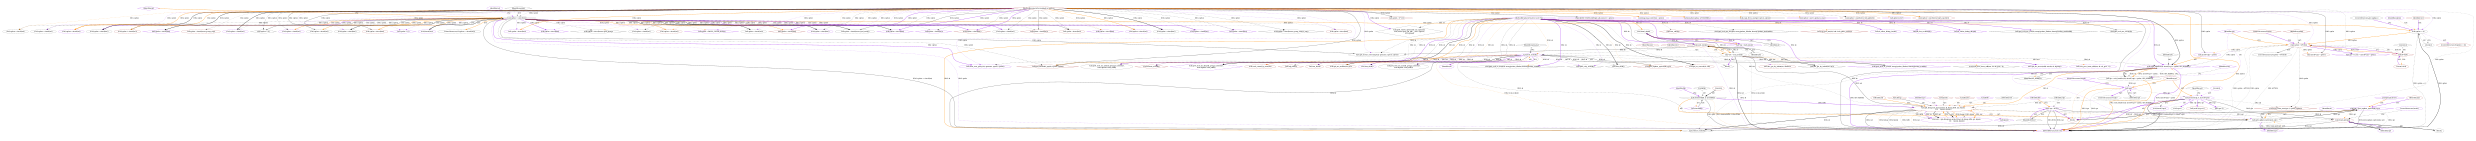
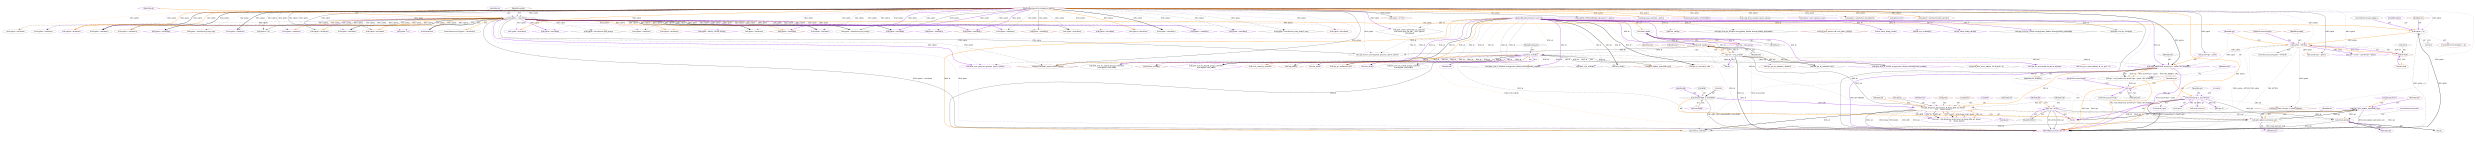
none -> (1407, 62)
